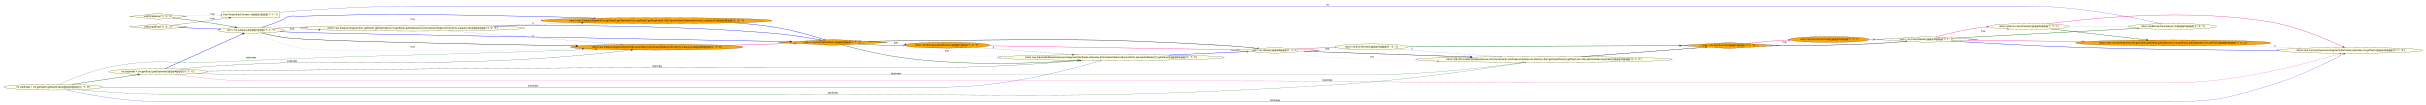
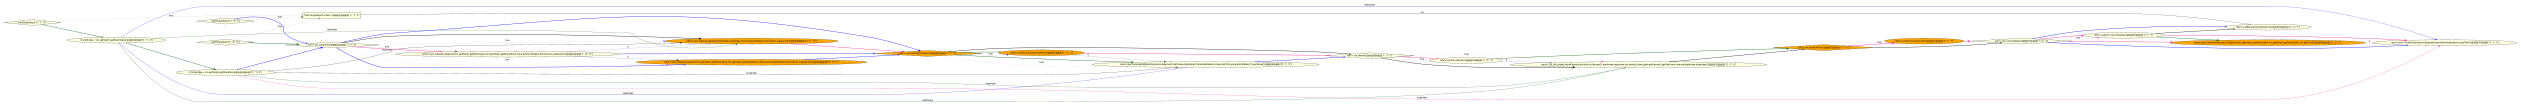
(1220, 6) -> (1305, 14)
(198, 22) -> (273, 19)
none -> (32, 23)
(2099, 26) -> (2194, 31)
(251, 30) -> (332, 45)
(2046, 33) -> (2129, 28)
